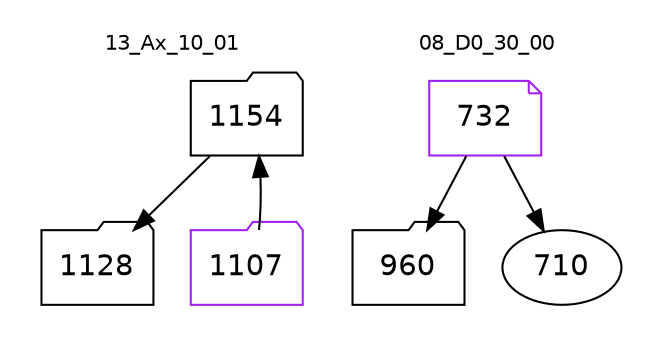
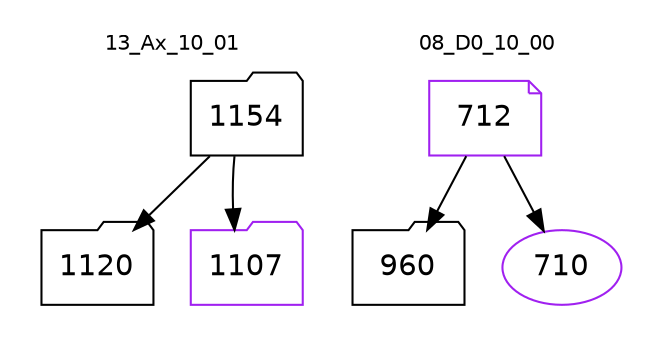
(487, 45) -> (487, 45)
(485, 118) -> (485, 118)
(261, 203) -> (233, 183)
(97, 267) -> (97, 267)
(562, 267) -> (562, 267)
